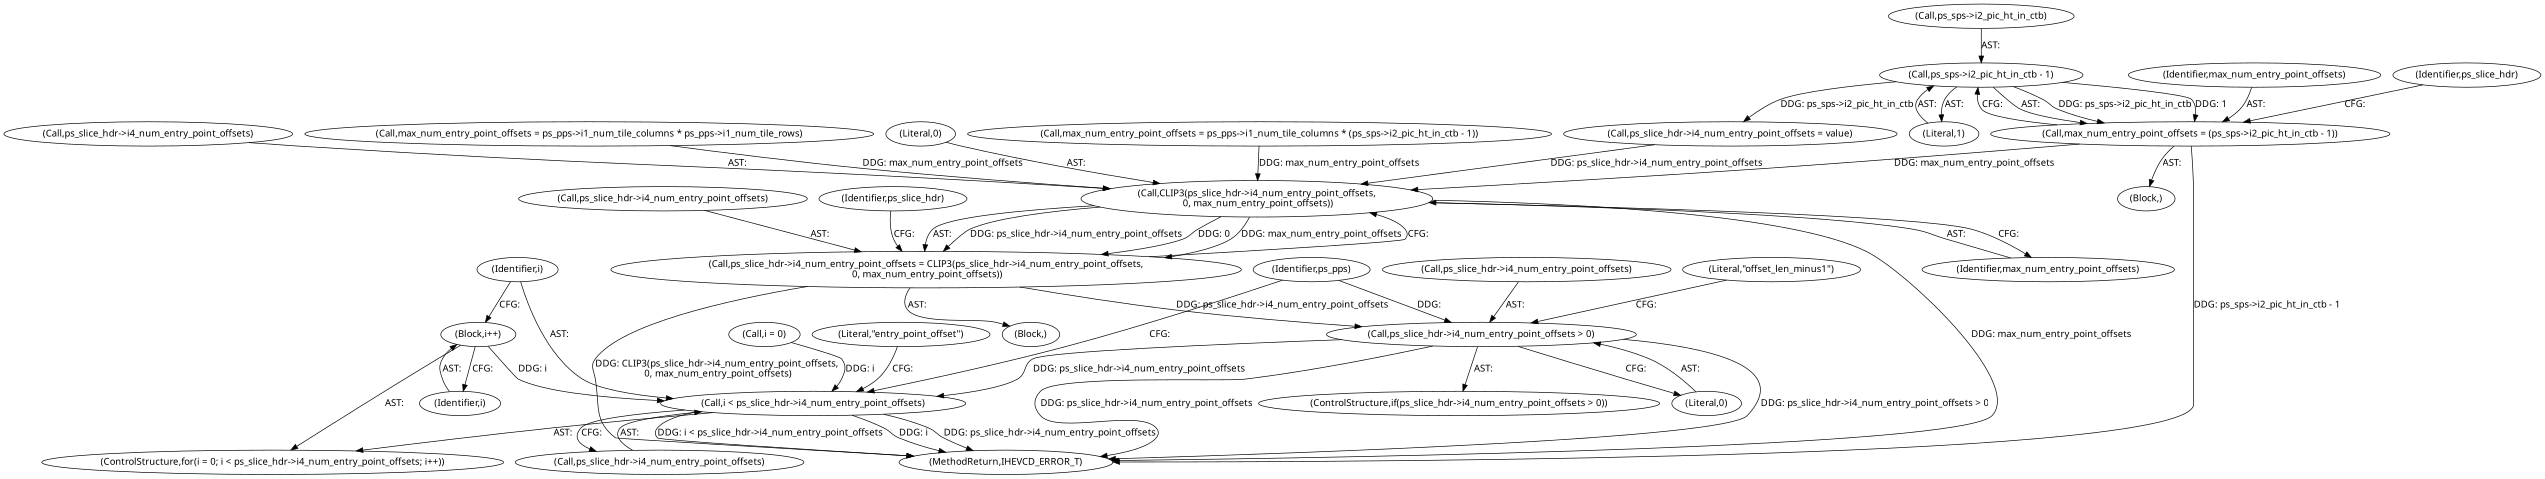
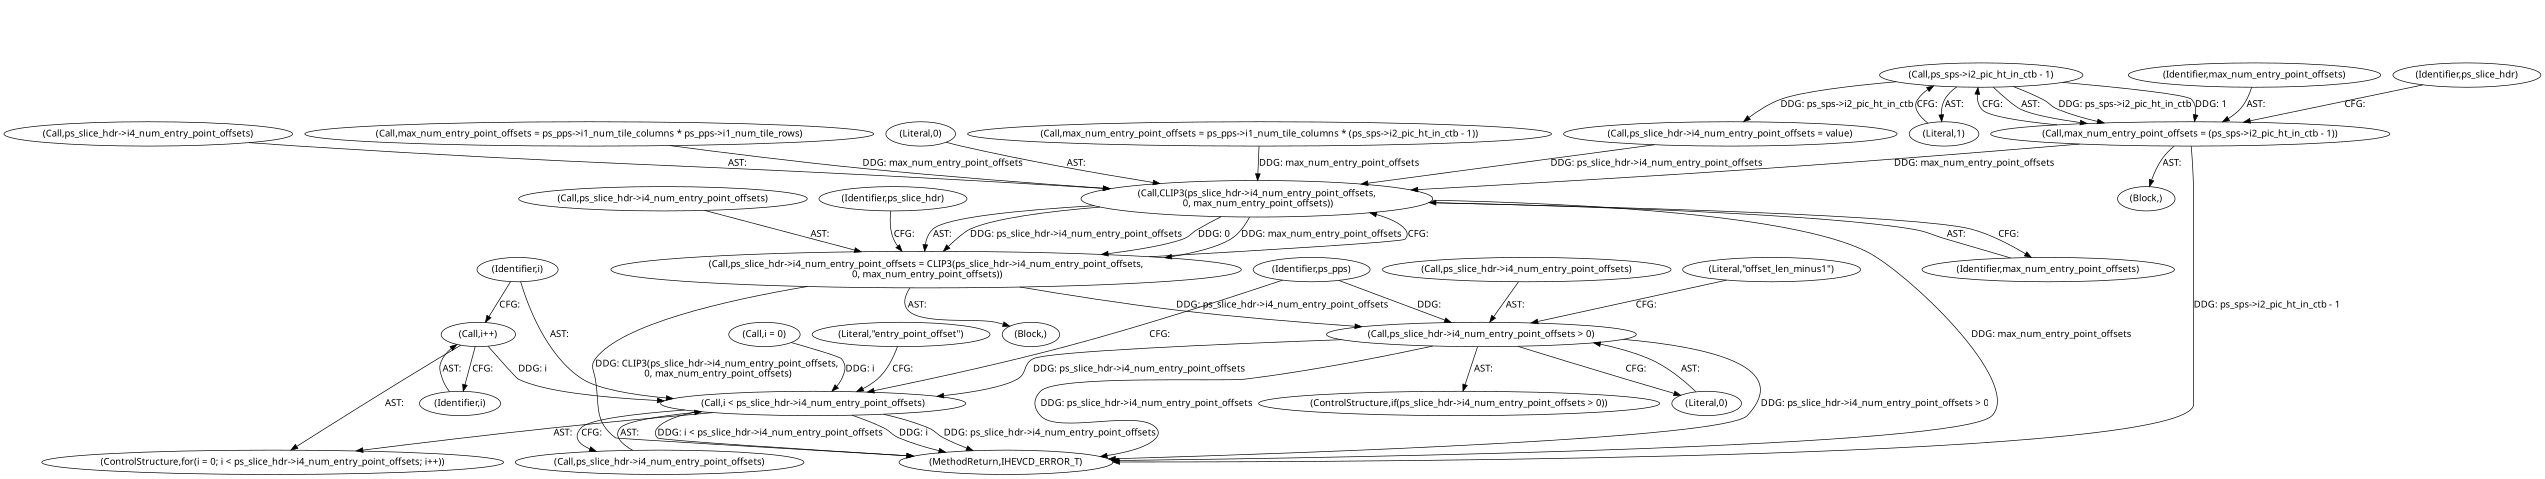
(1981, 16) -> none
(1929, 105) -> (1929, 105)
(478, 334) -> (478, 334)
